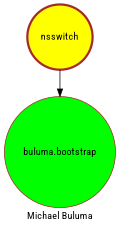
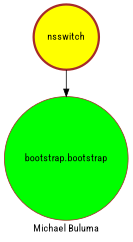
(60, 152) -> (66, 158)
